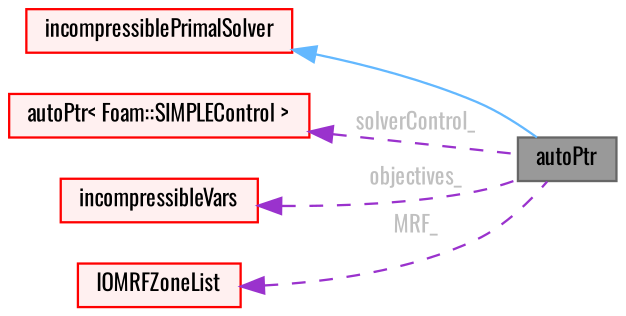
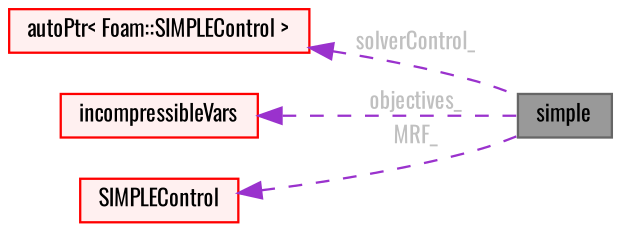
(159, 31) -> none
(567, 159) -> (565, 116)
(159, 285) -> (159, 201)
